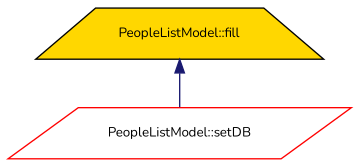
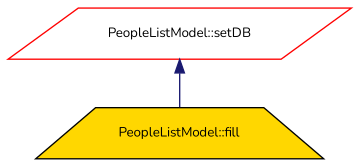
(180, 90) -> (180, 90)
